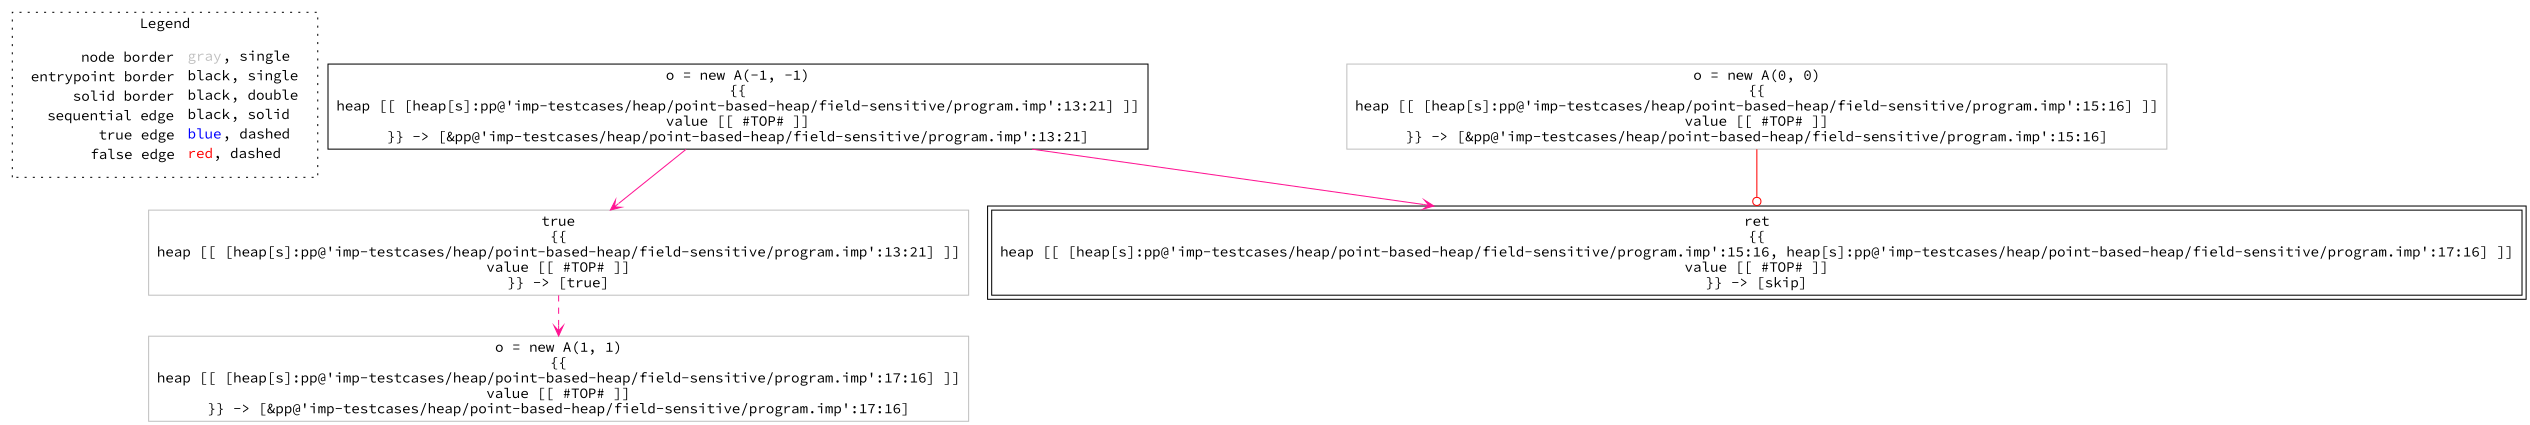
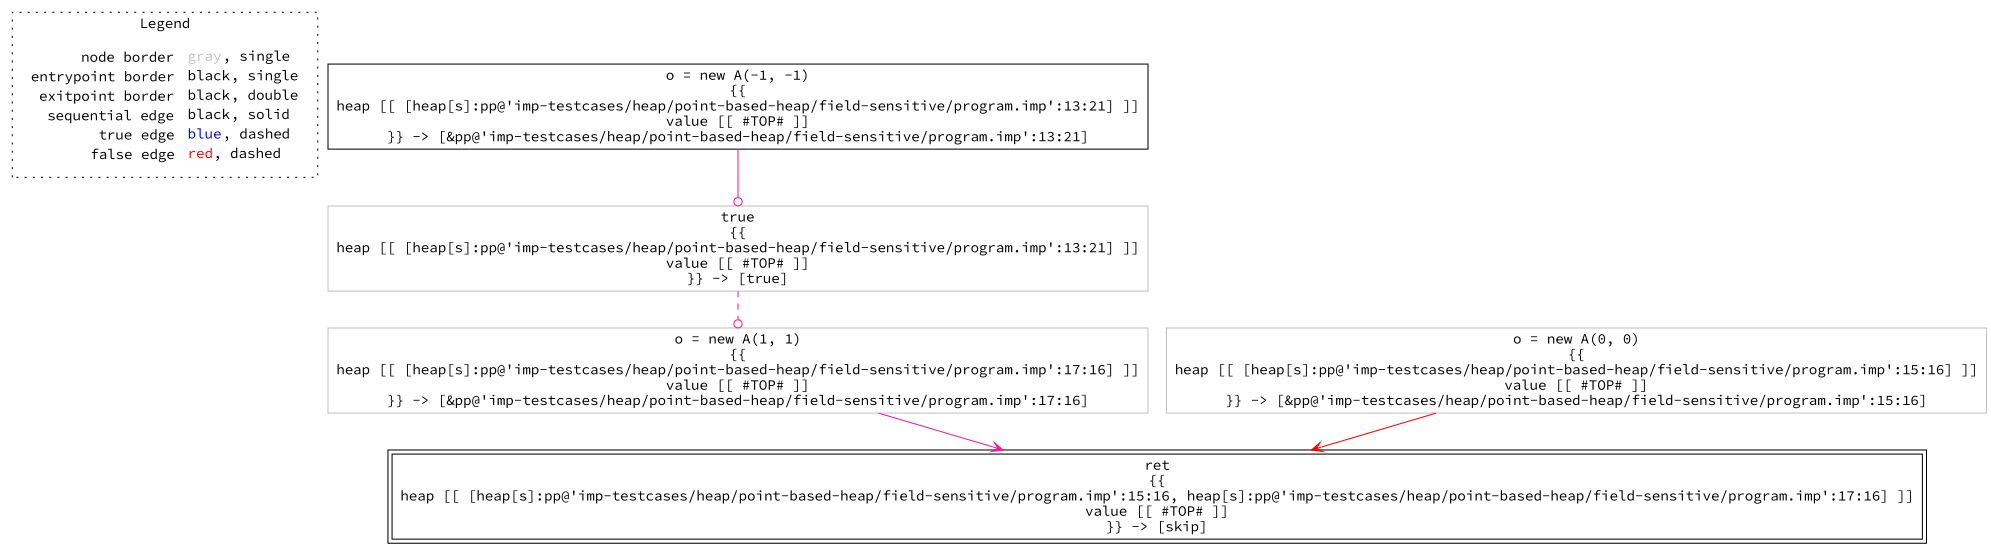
(128, 96) -> (111, 96)
(1757, 173) -> (1379, 430)
(652, 176) -> (738, 173)
(1228, 177) -> (936, 430)
(559, 310) -> (738, 305)
